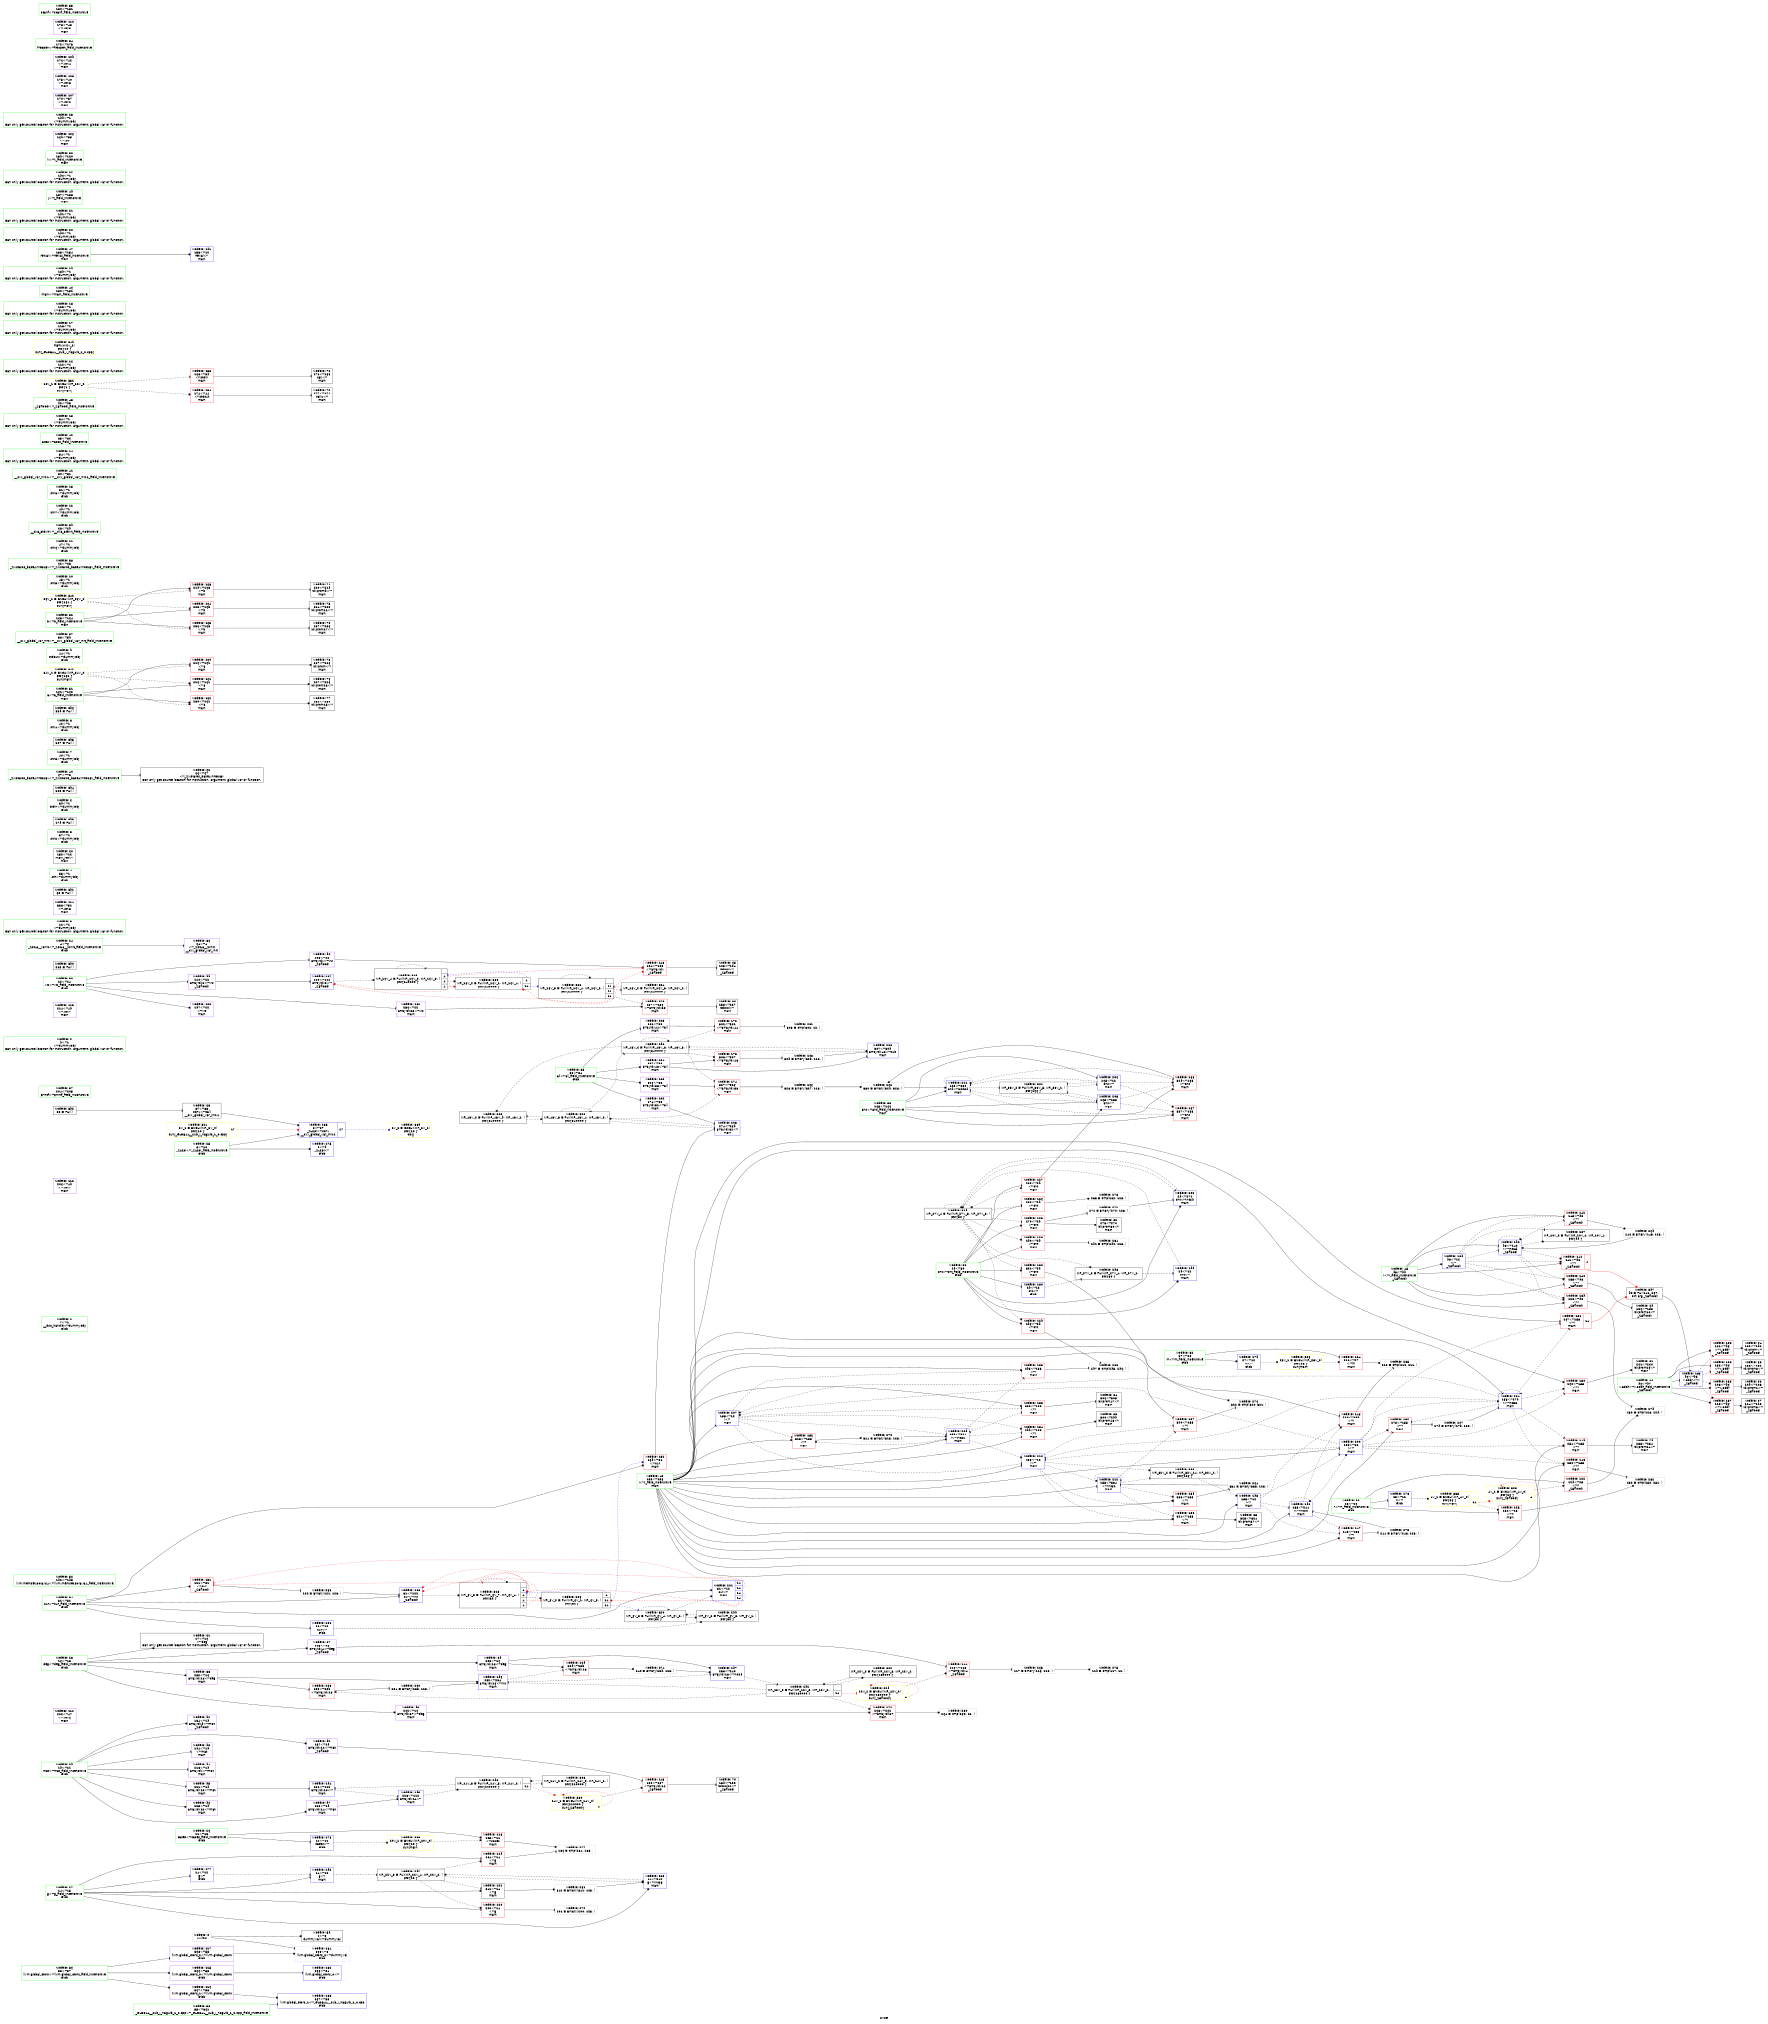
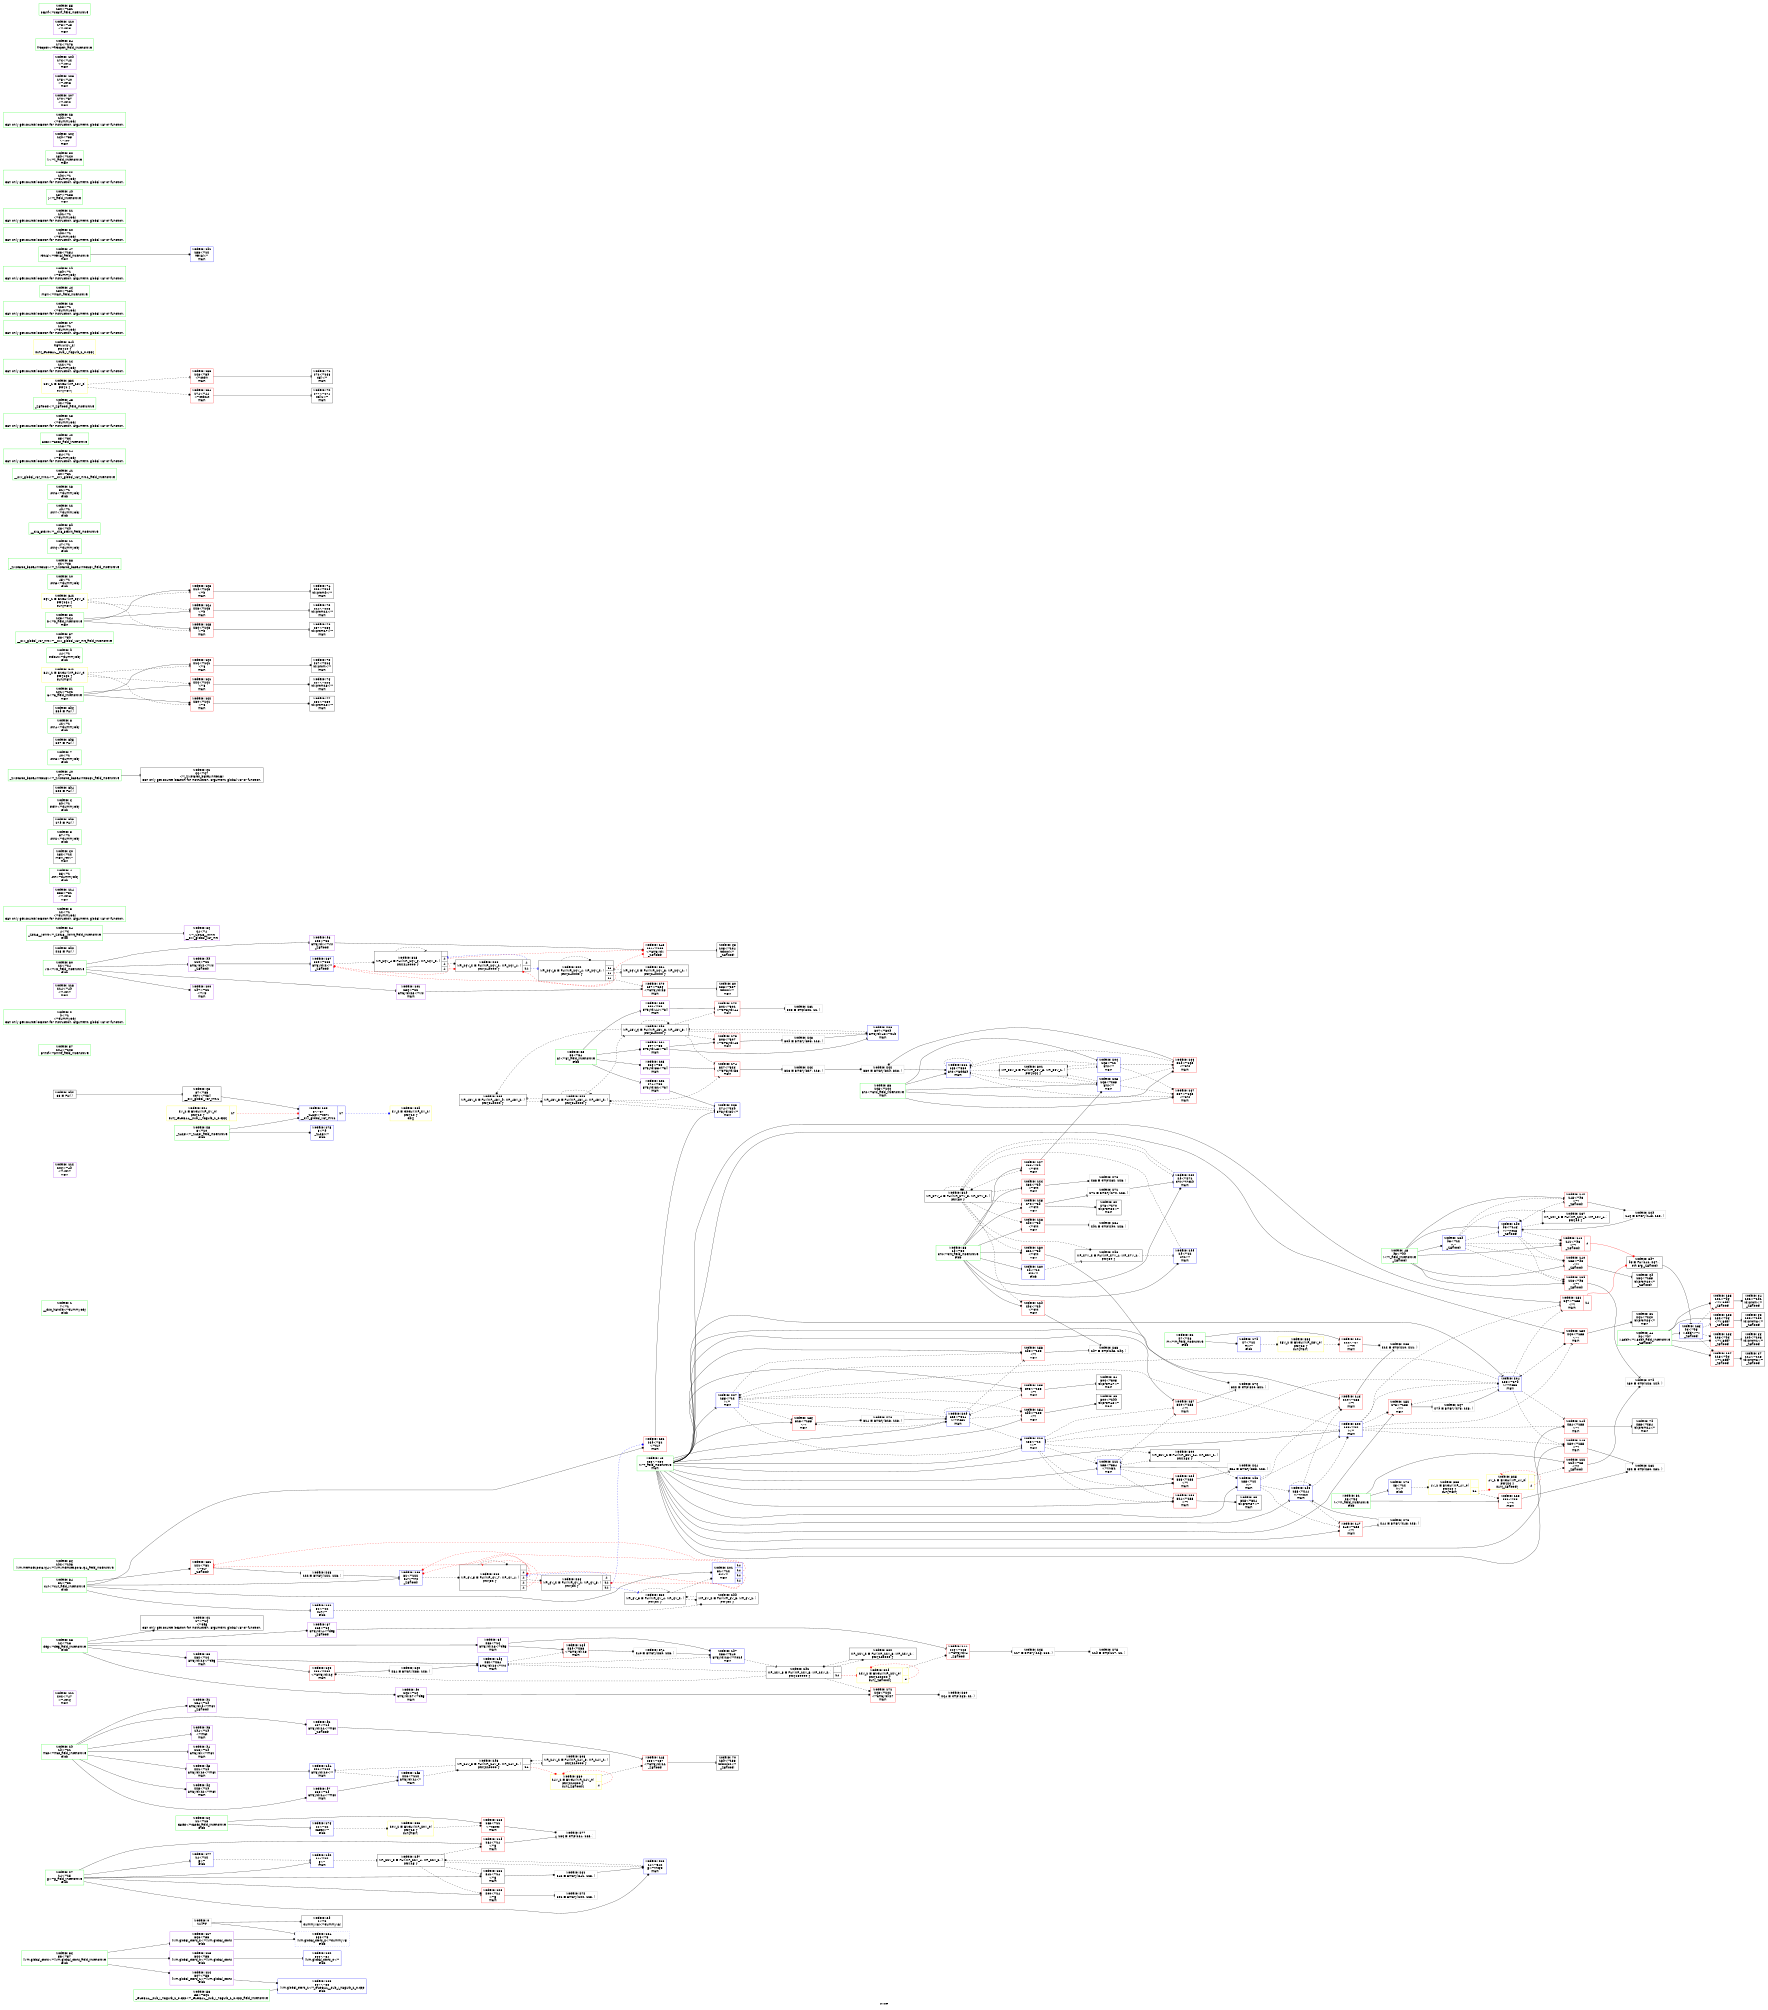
(65, 892) -> none
